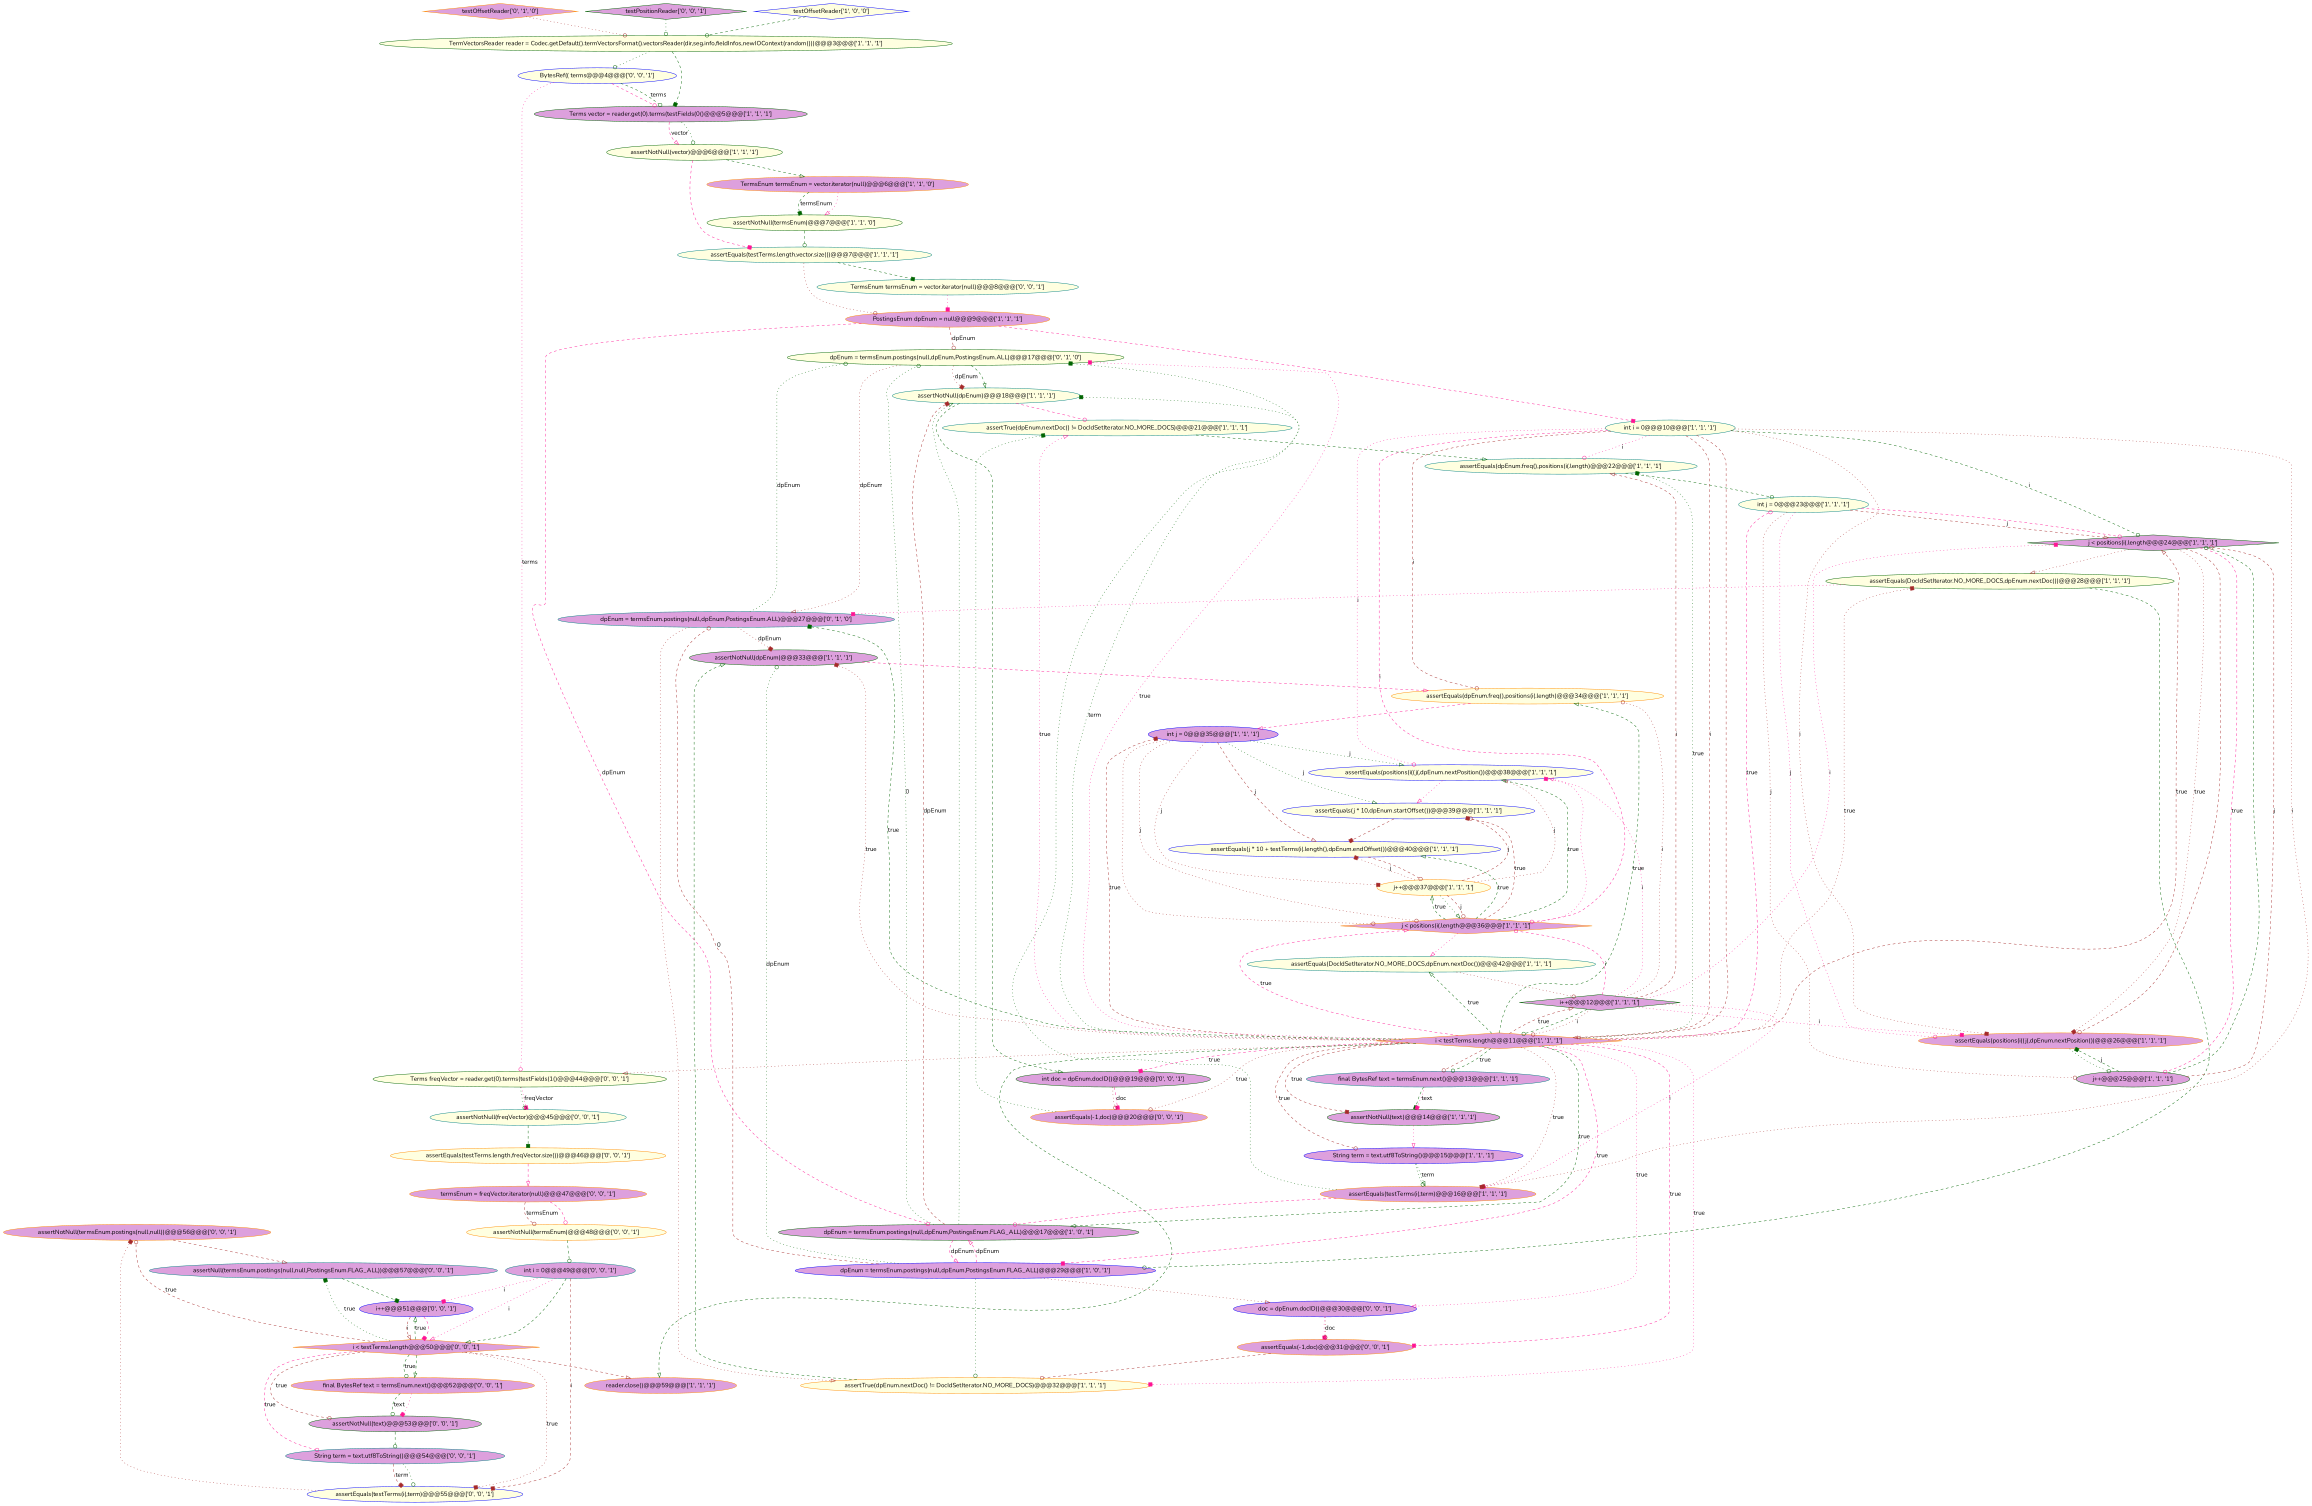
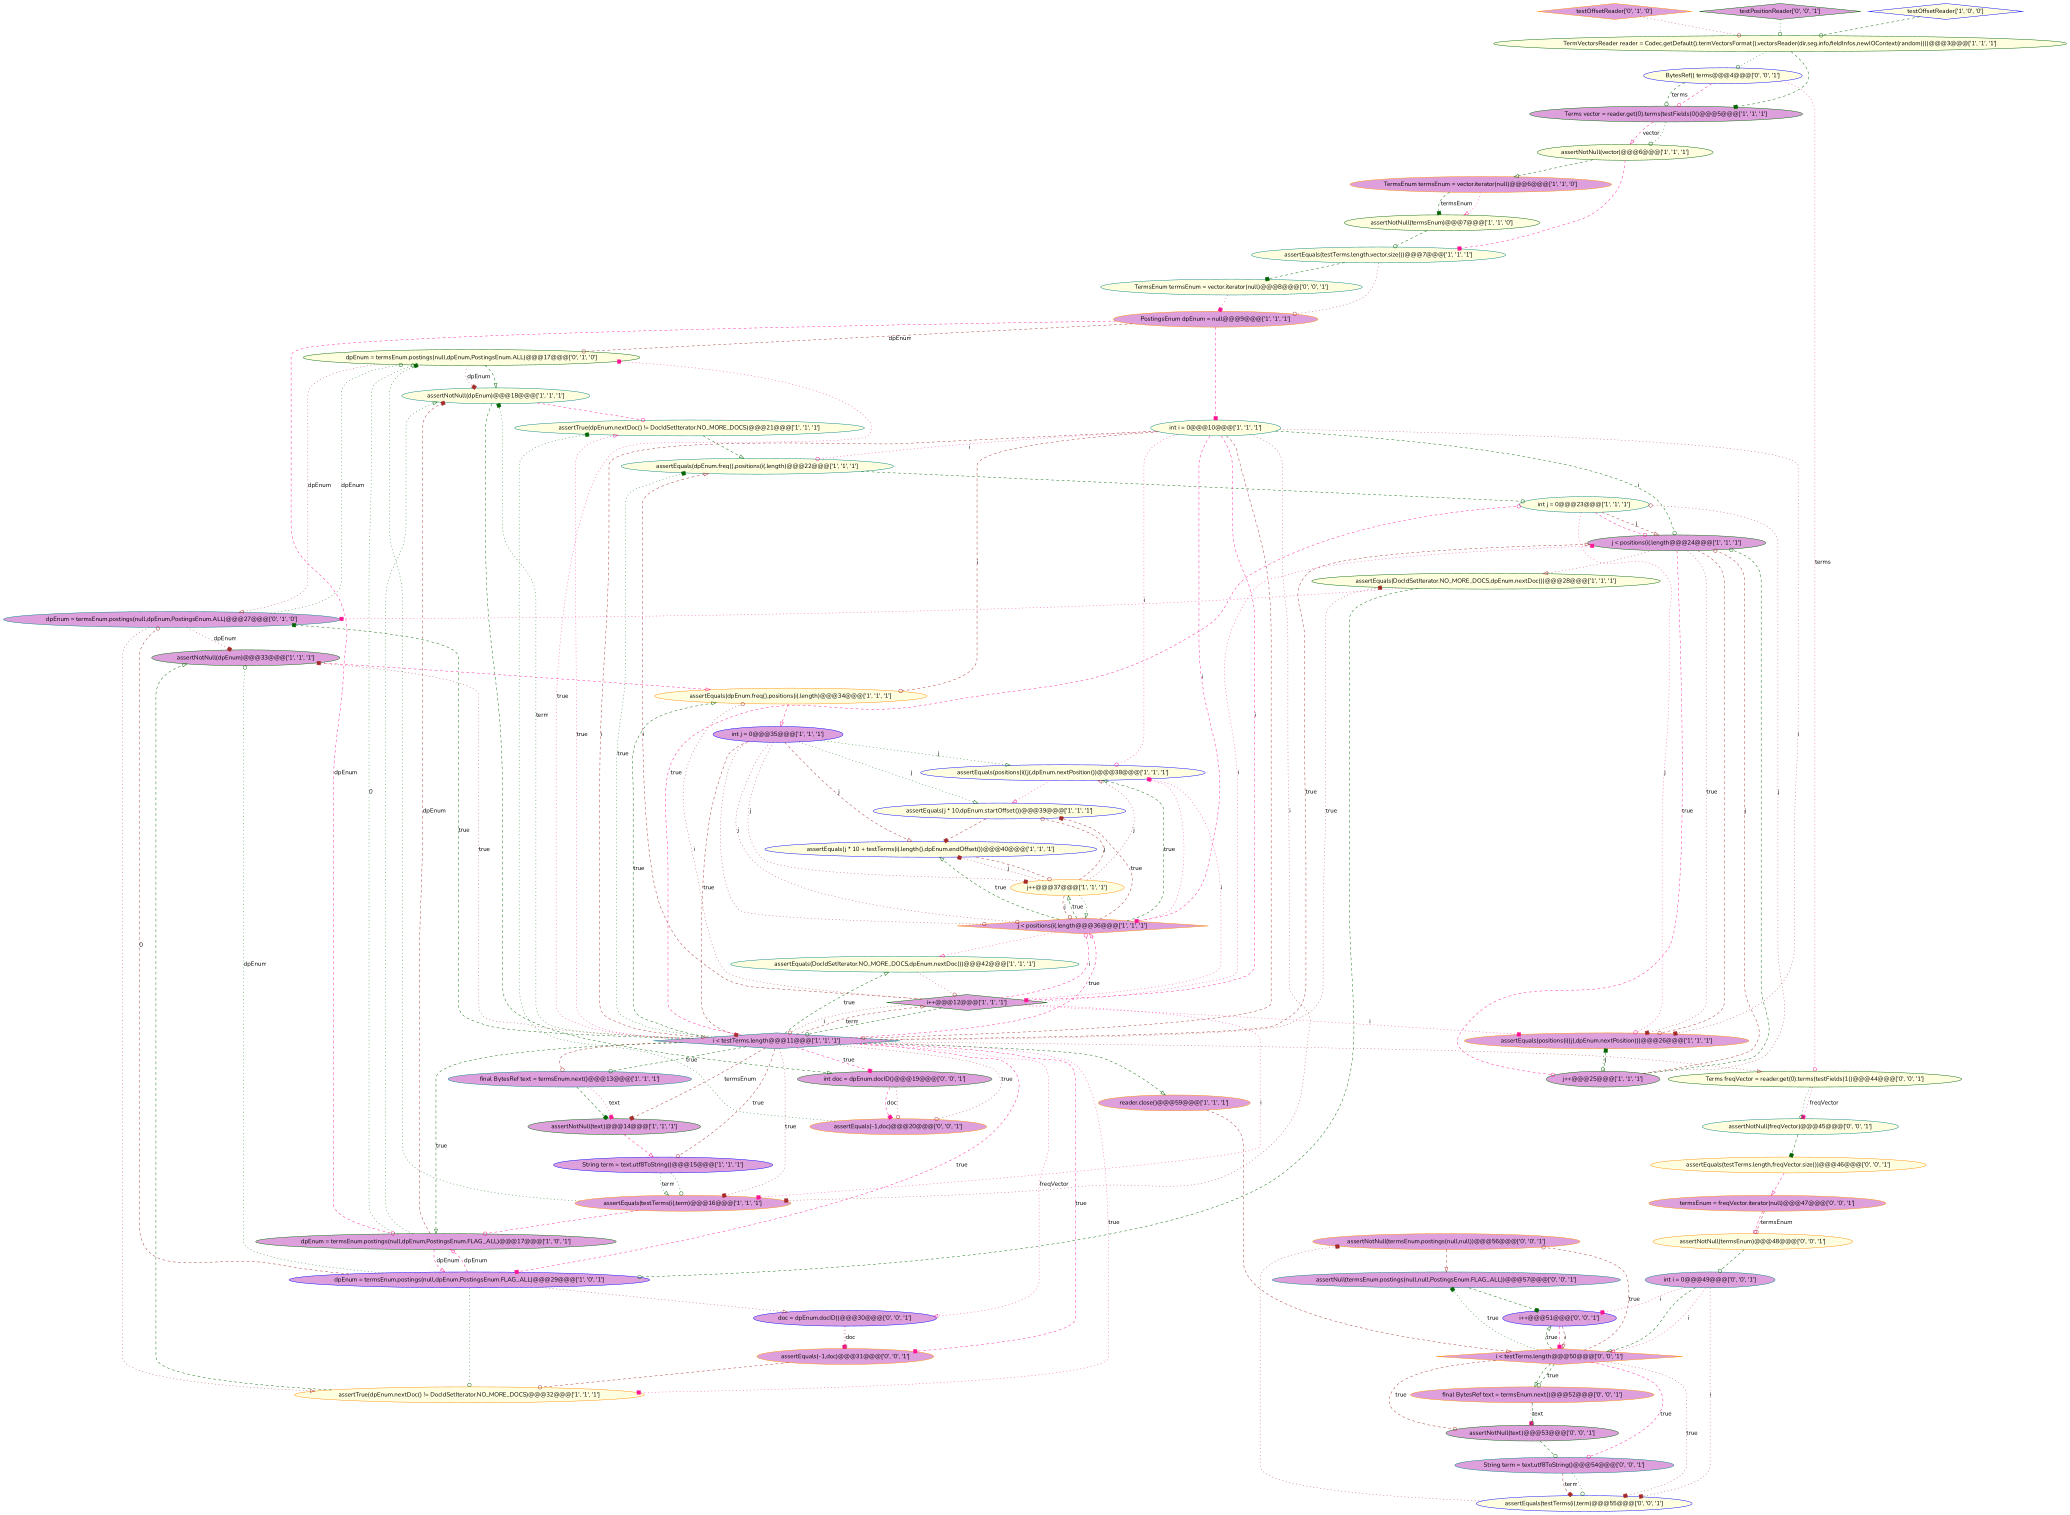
(2153, 543) -> (1677, 543)
(1383, 692) -> (1205, 698)
none -> (1254, 814)
(1770, 892) -> (1778, 795)
(1110, 999) -> (703, 889)
(1544, 1022) -> (852, 1022)
(1499, 1041) -> (777, 1041)
(1297, 1079) -> (740, 1079)
(1414, 1134) -> (637, 1144)
(1642, 1175) -> (1054, 1184)
(546, 1362) -> (1283, 1302)
(570, 1410) -> (1710, 1415)
